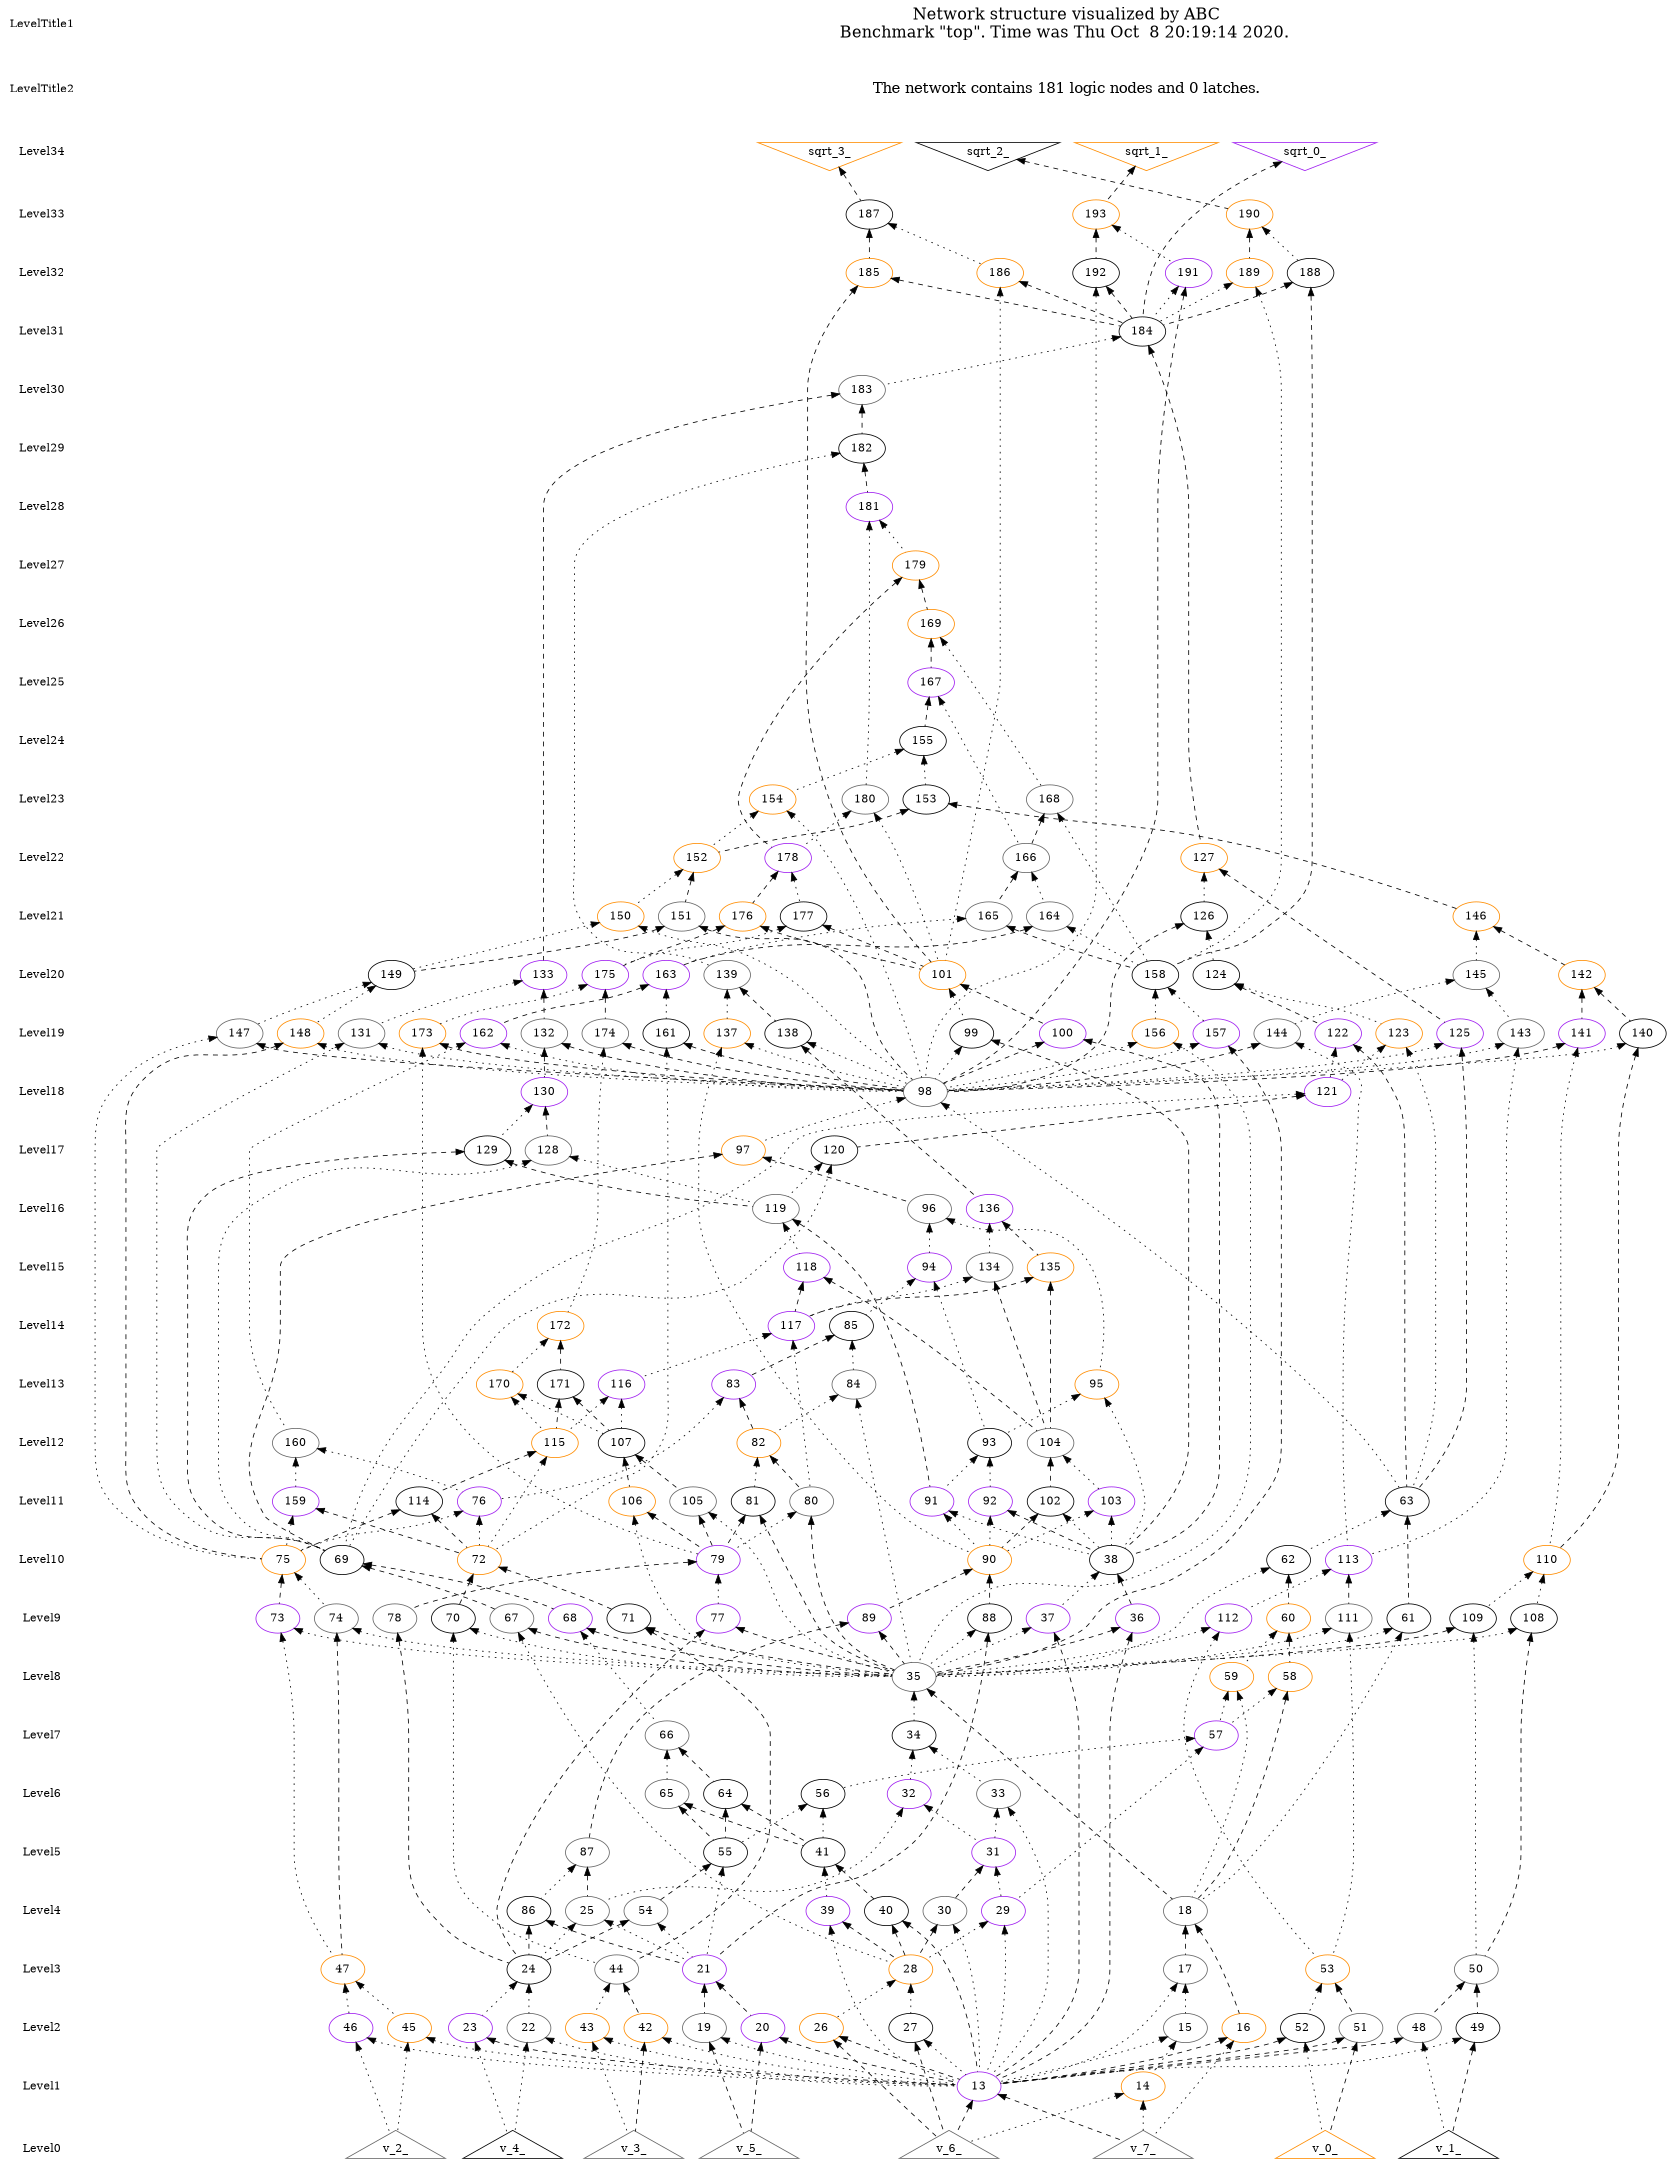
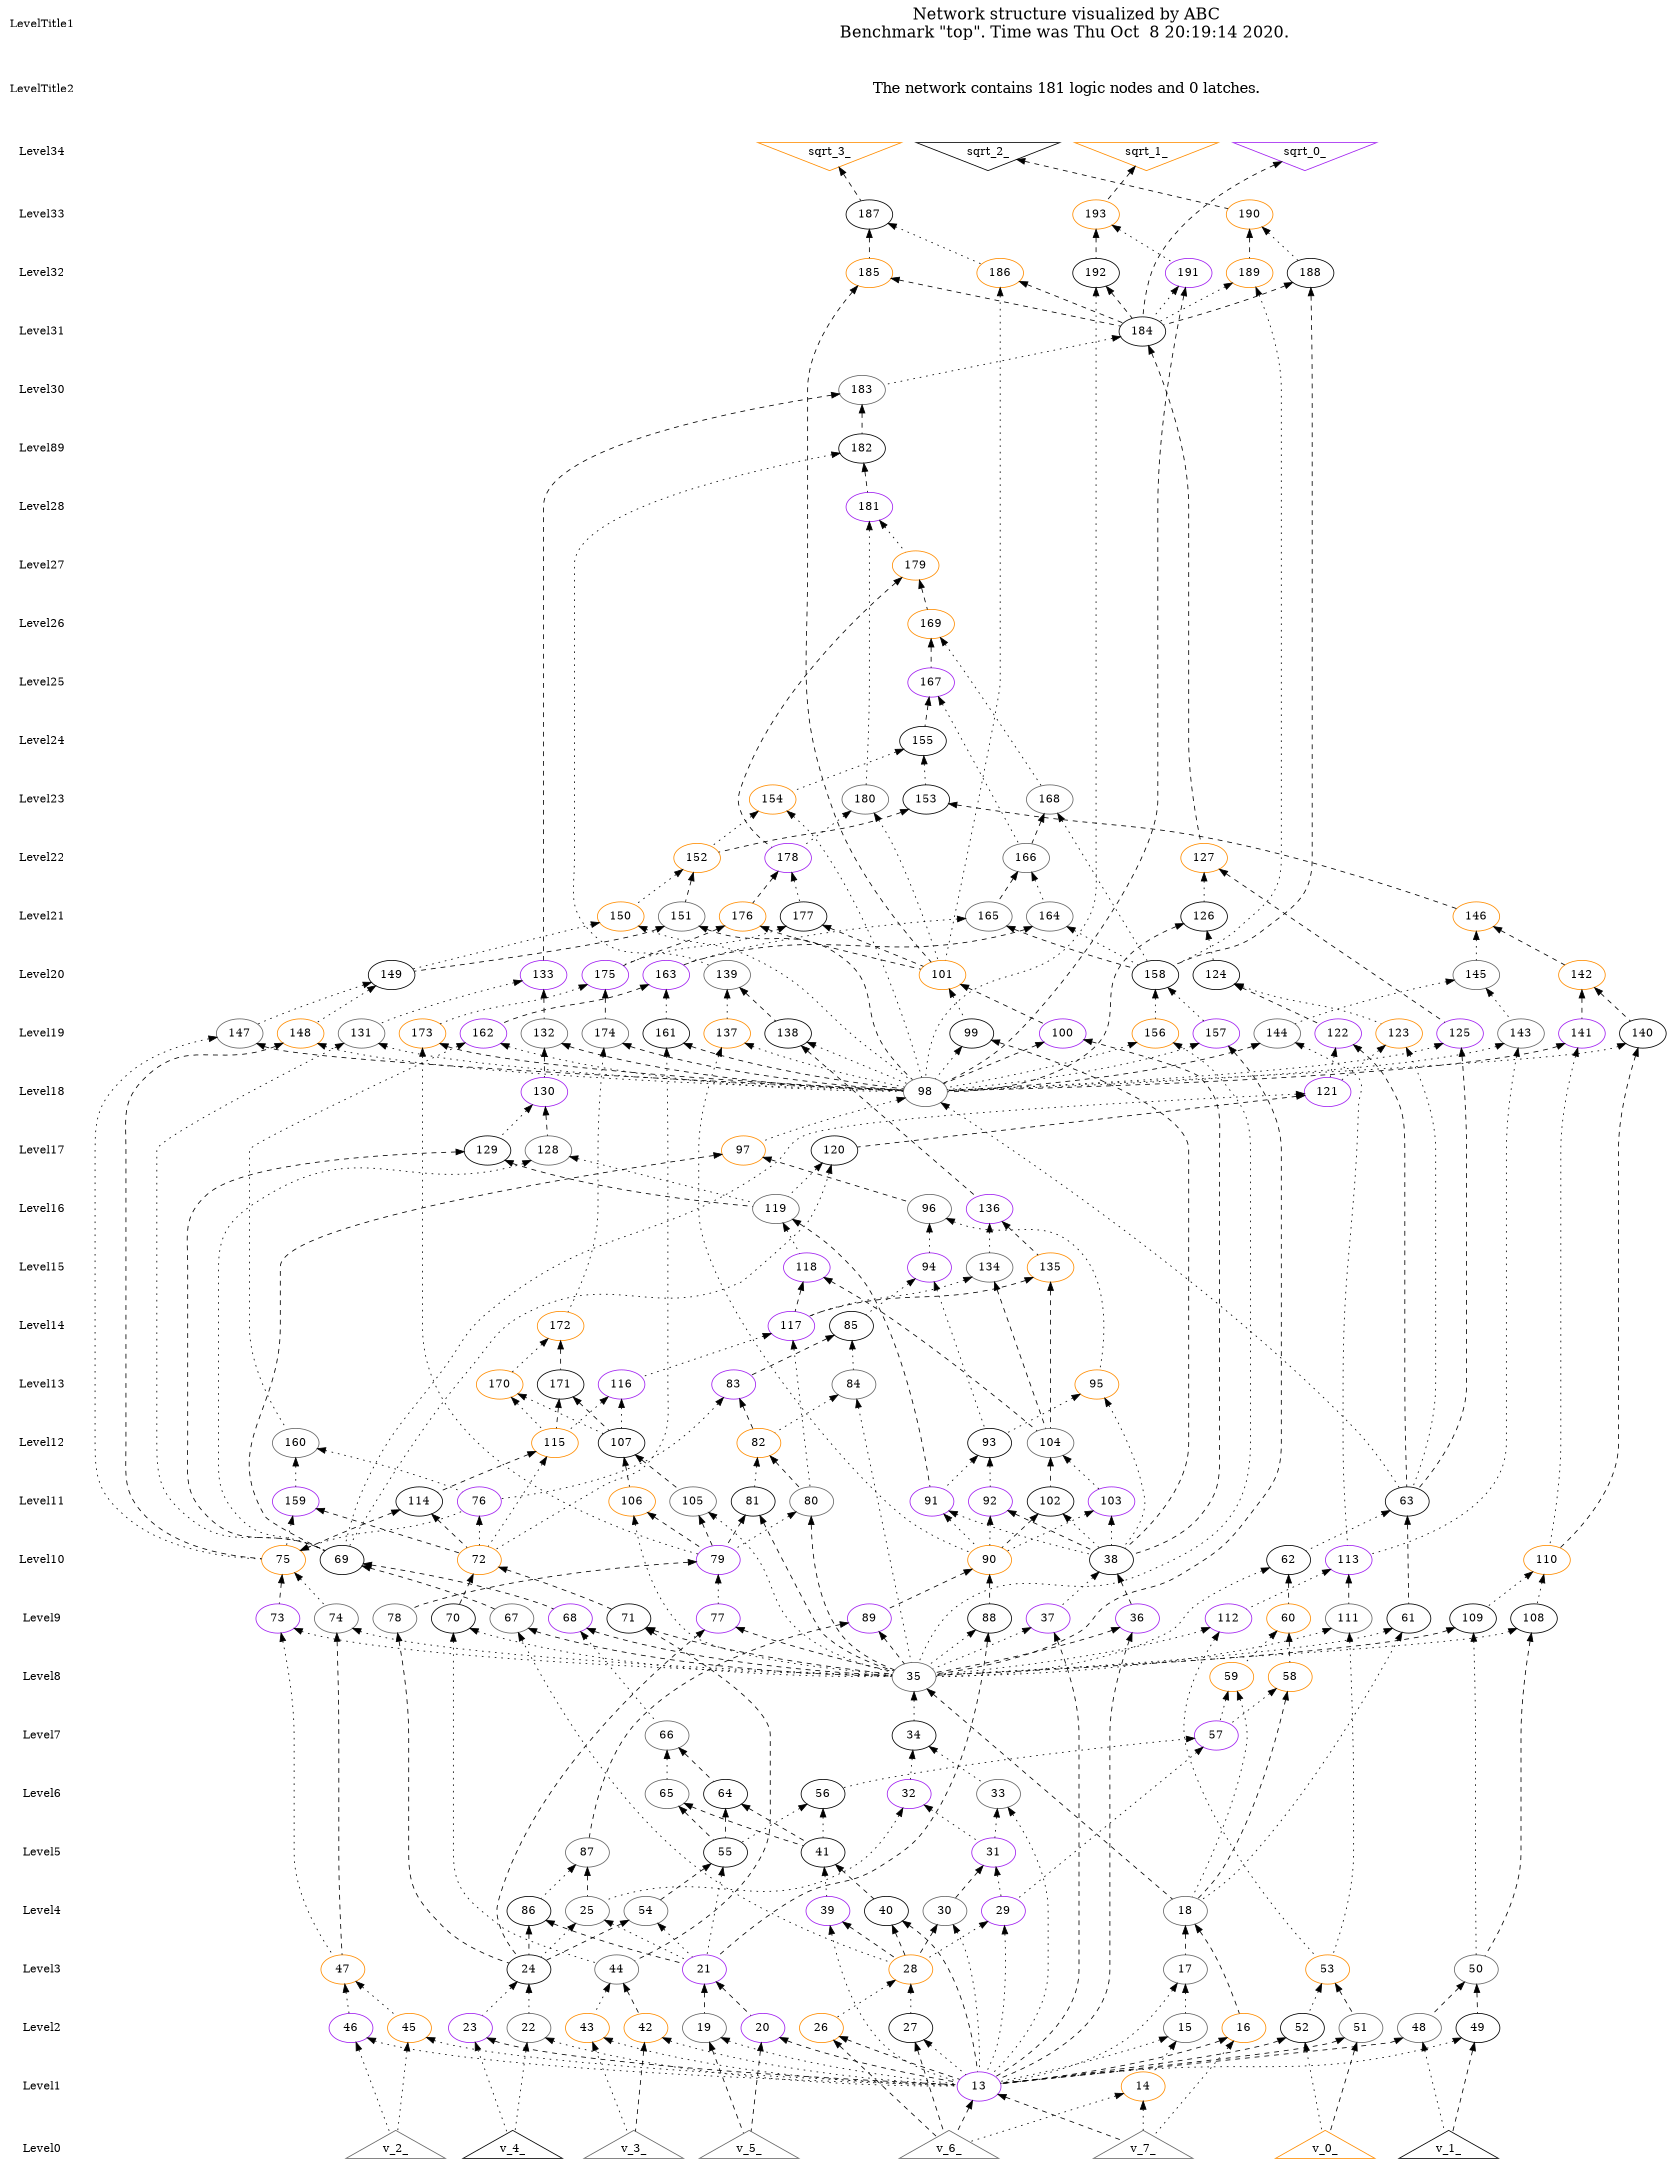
(42, 448) -> (42, 448)
(373, 1532) -> (374, 1532)
